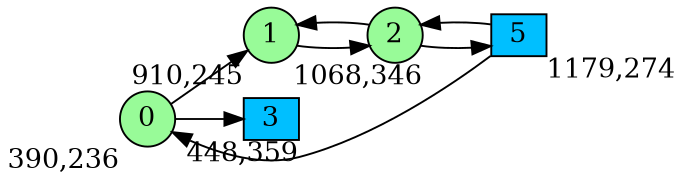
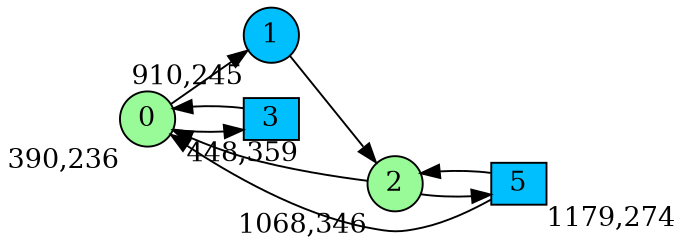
(343, 23) -> (277, 166)
(271, 35) -> (271, 35)
none -> (218, 106)
